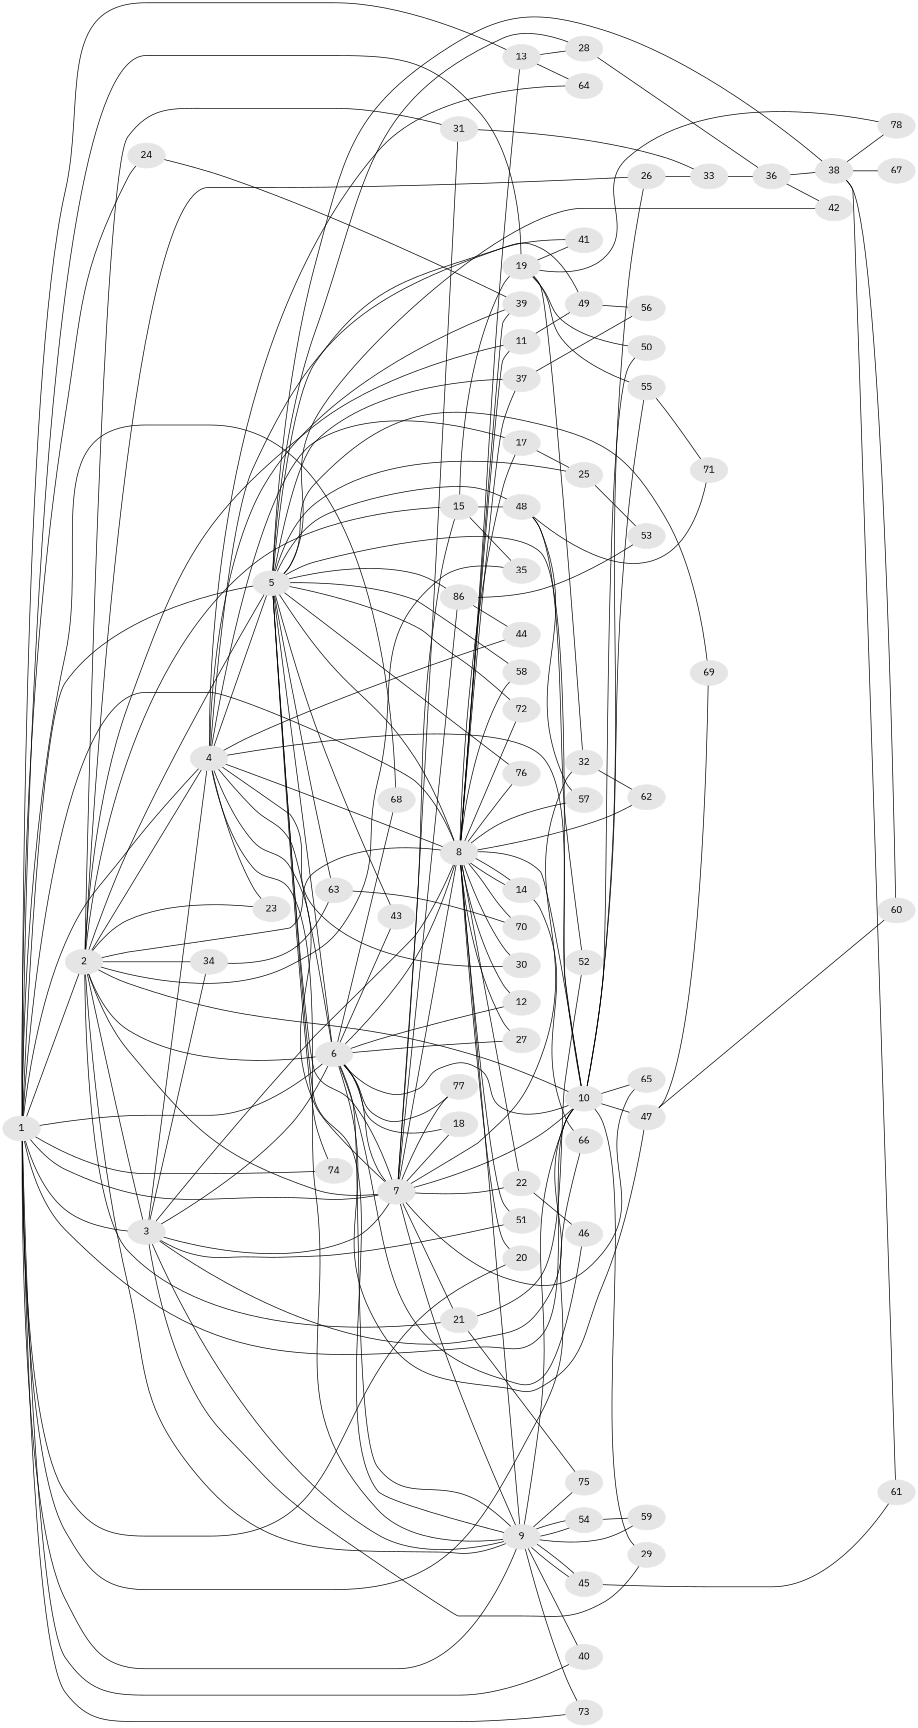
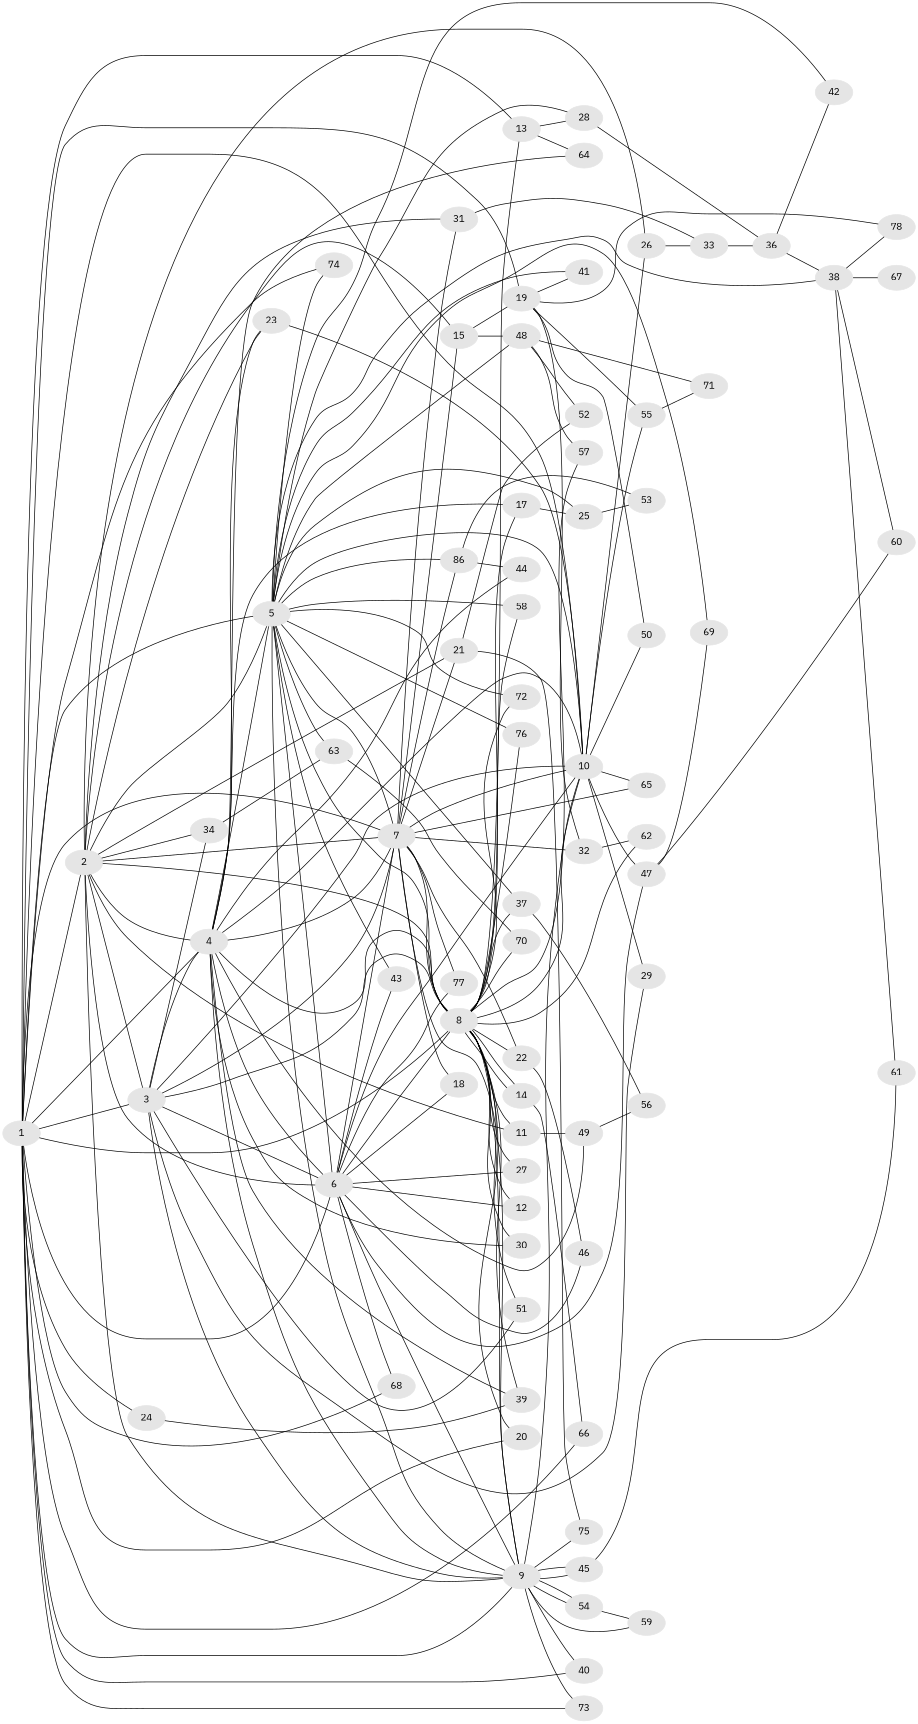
(522, 571) -> none
(335, 1026) -> (512, 452)
